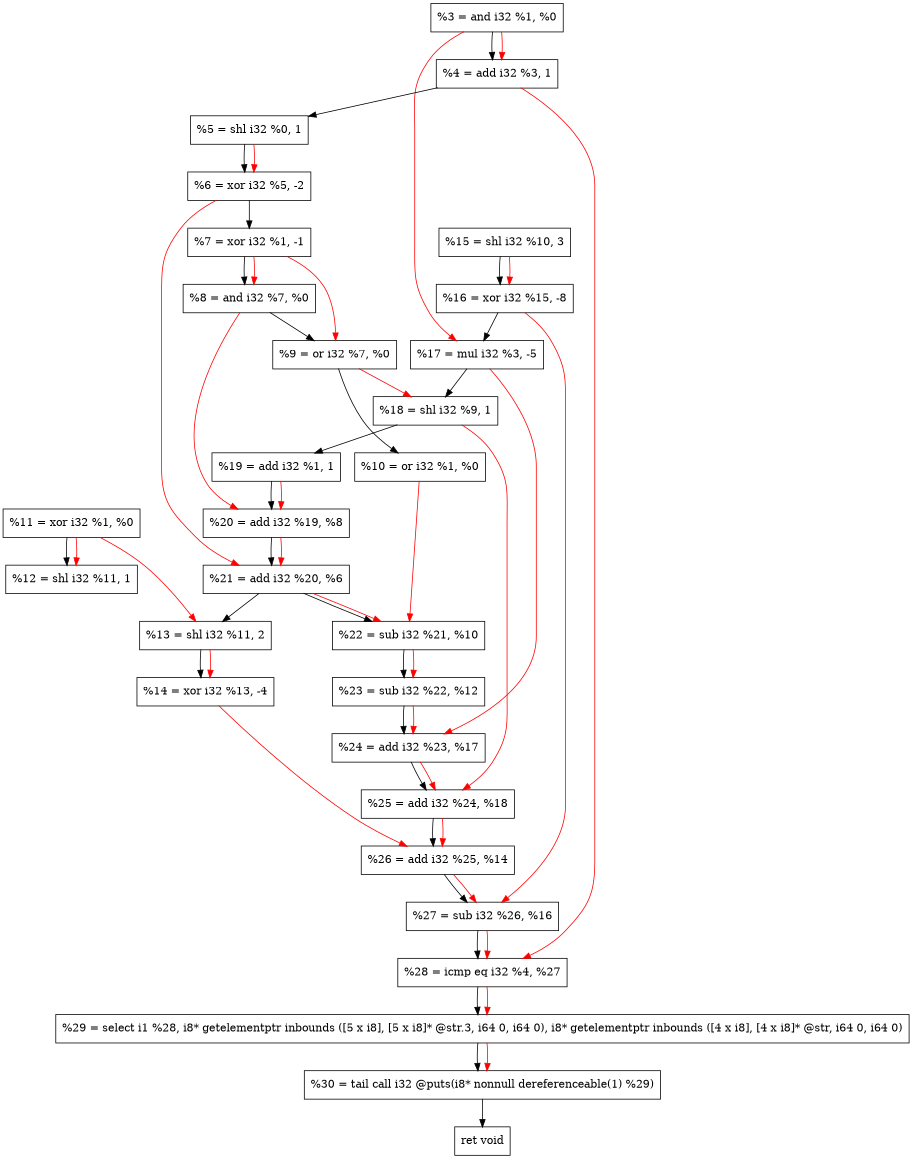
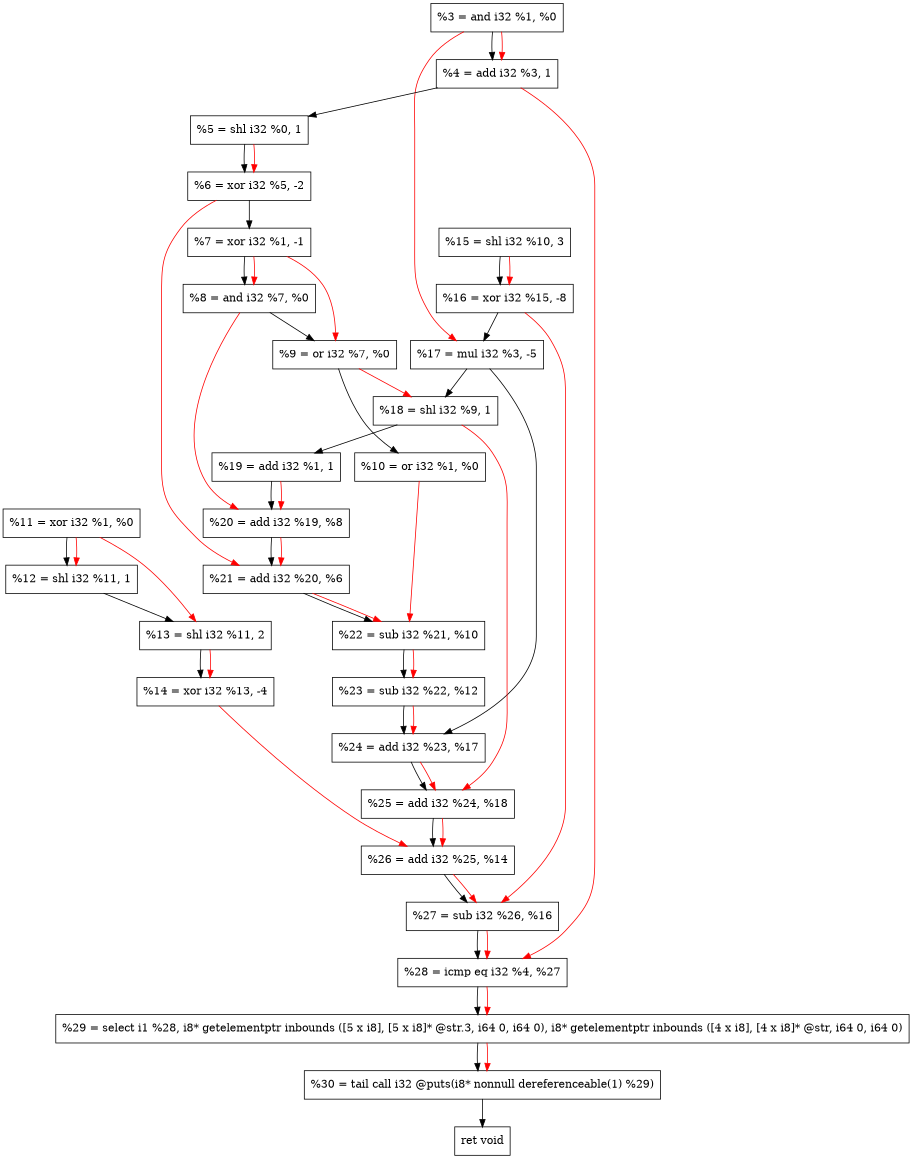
(536, 563) -> (536, 563)
(244, 605) -> (135, 606)
